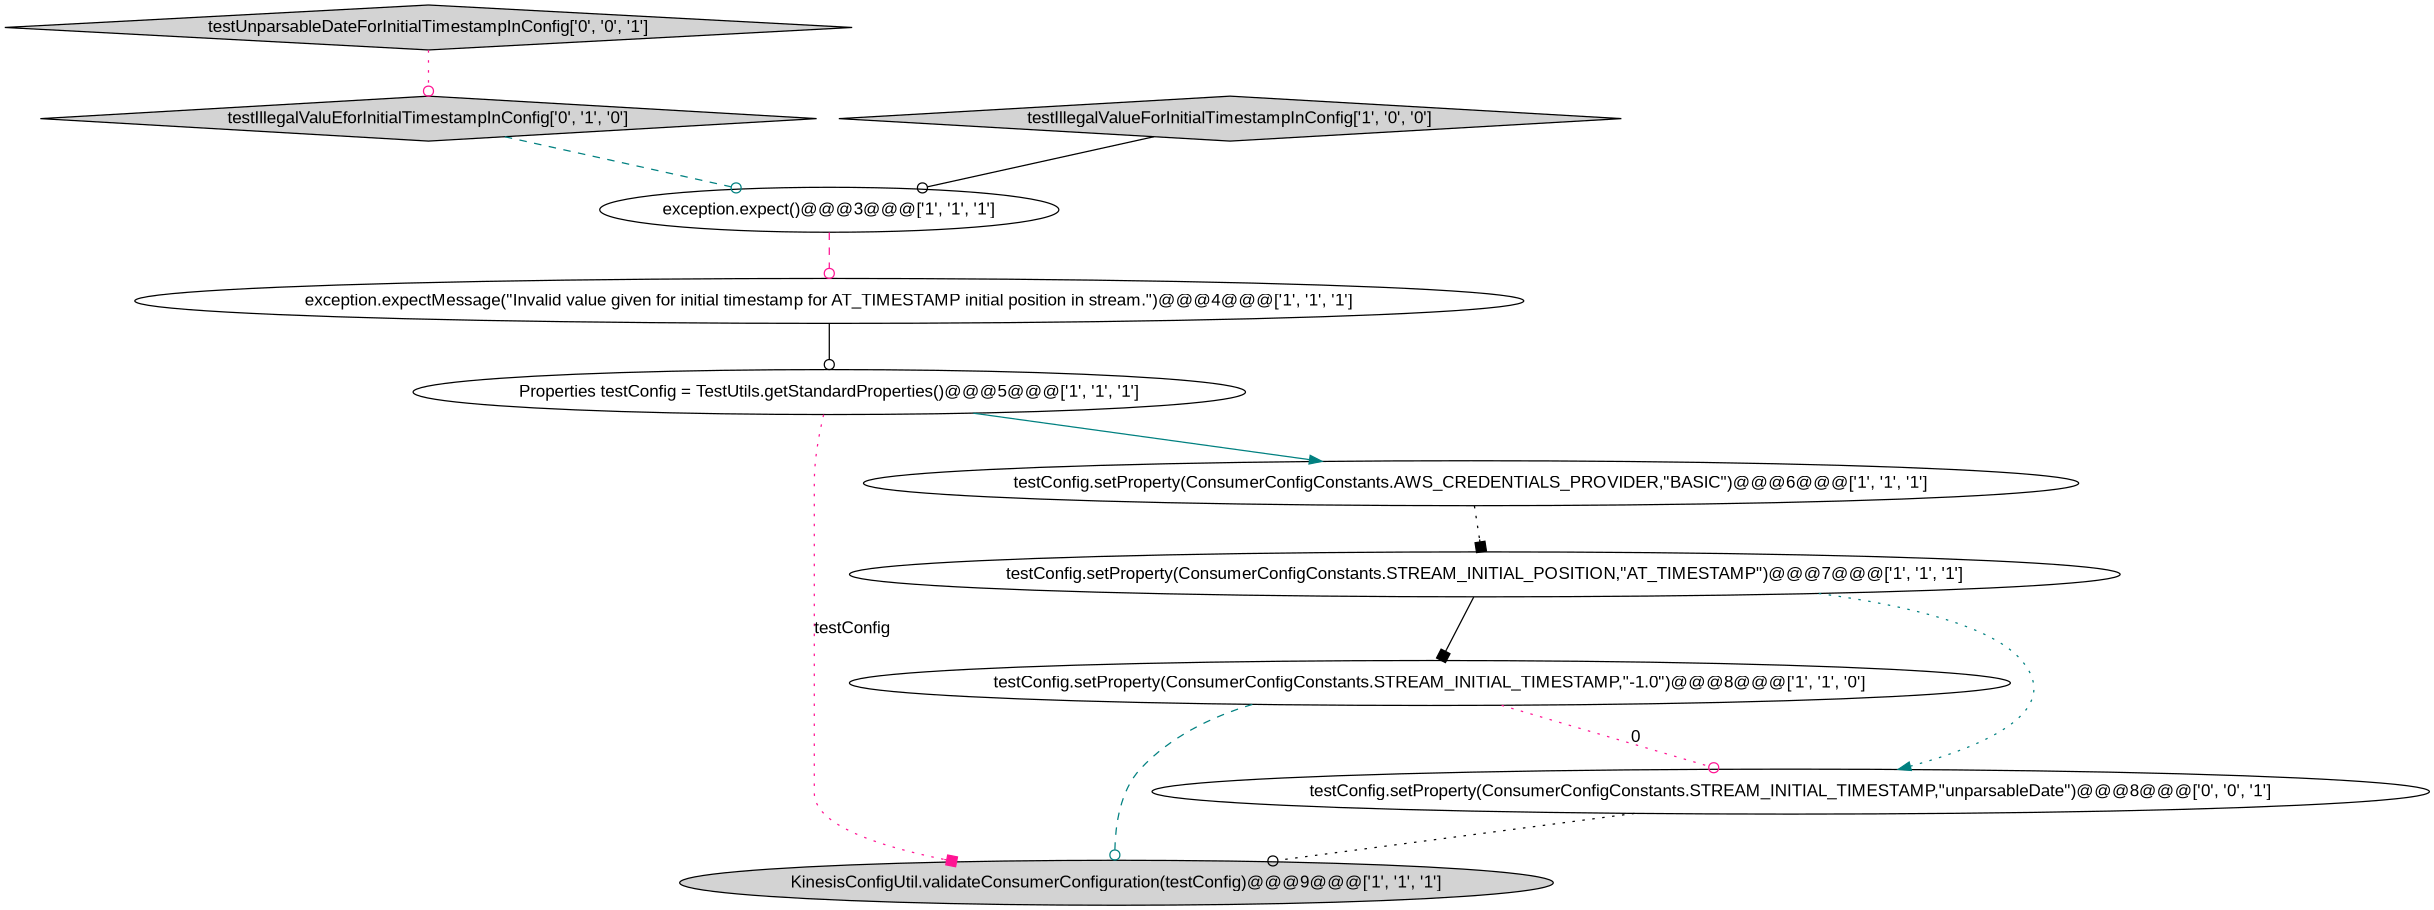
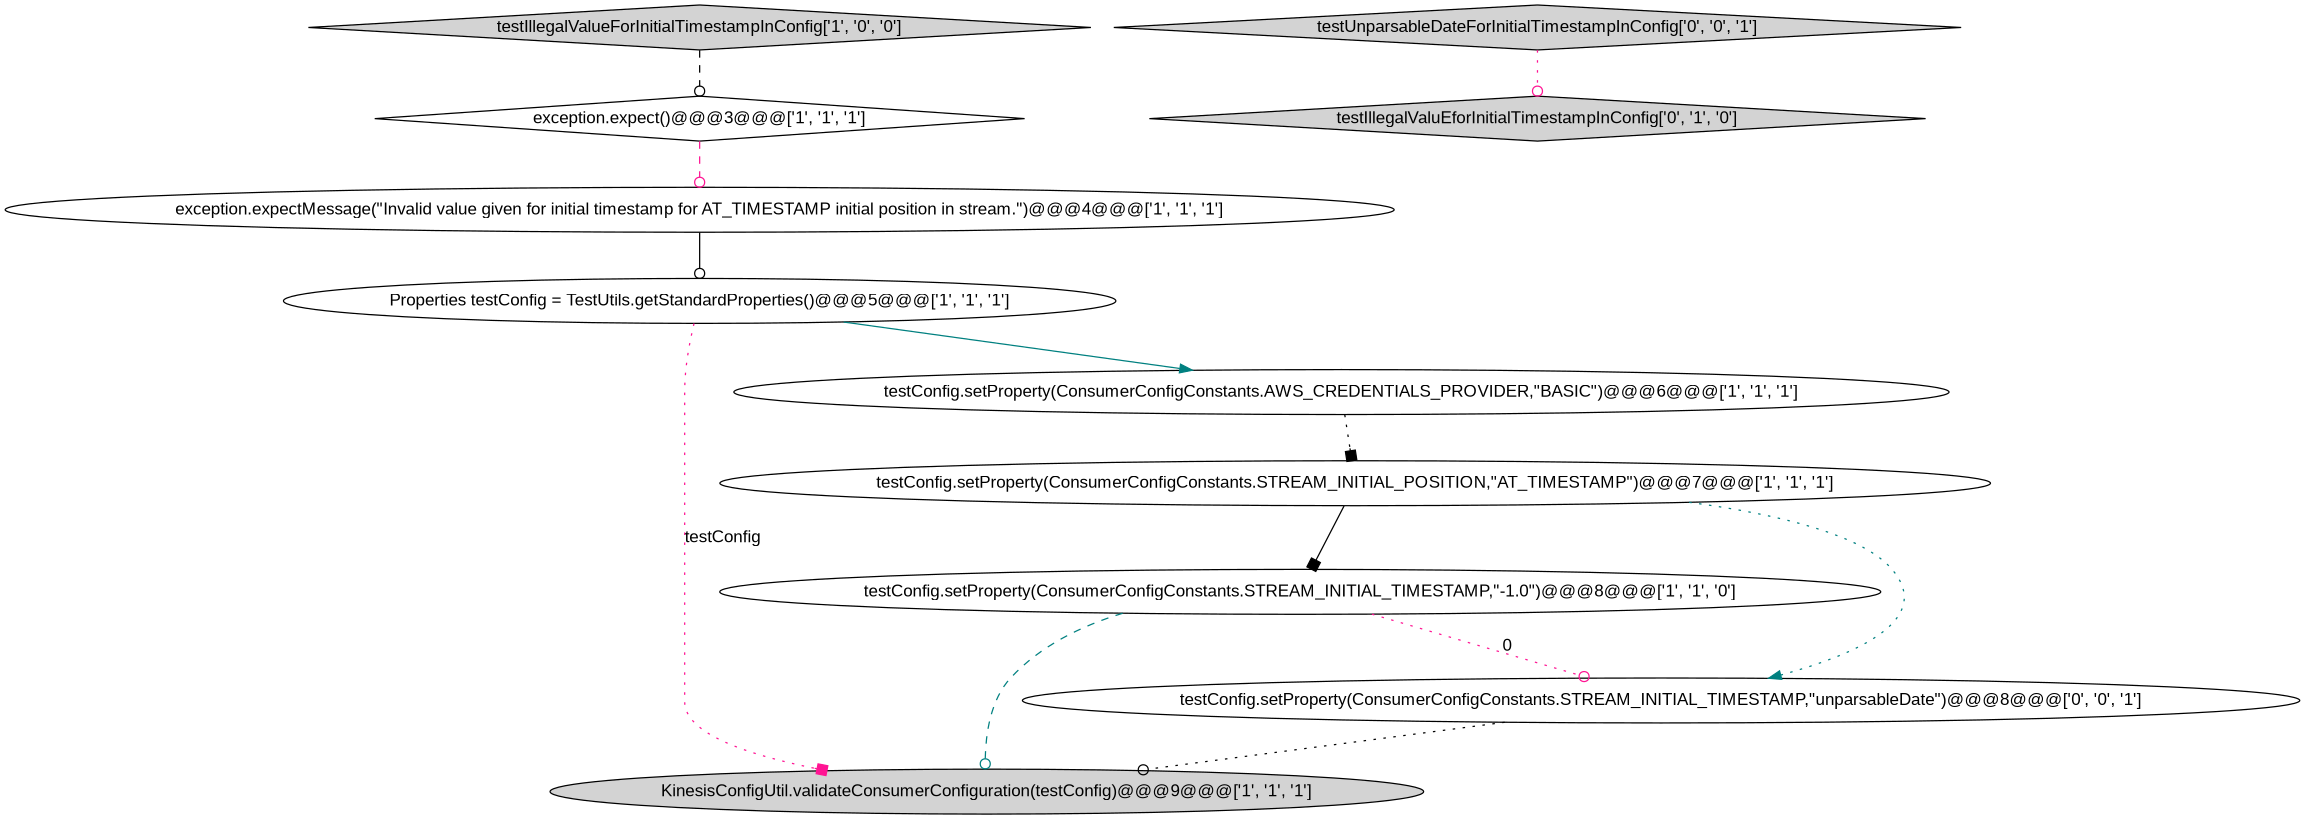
(618, 162) -> none
(1041, 162) -> (700, 68)
(829, 210) -> (700, 119)
